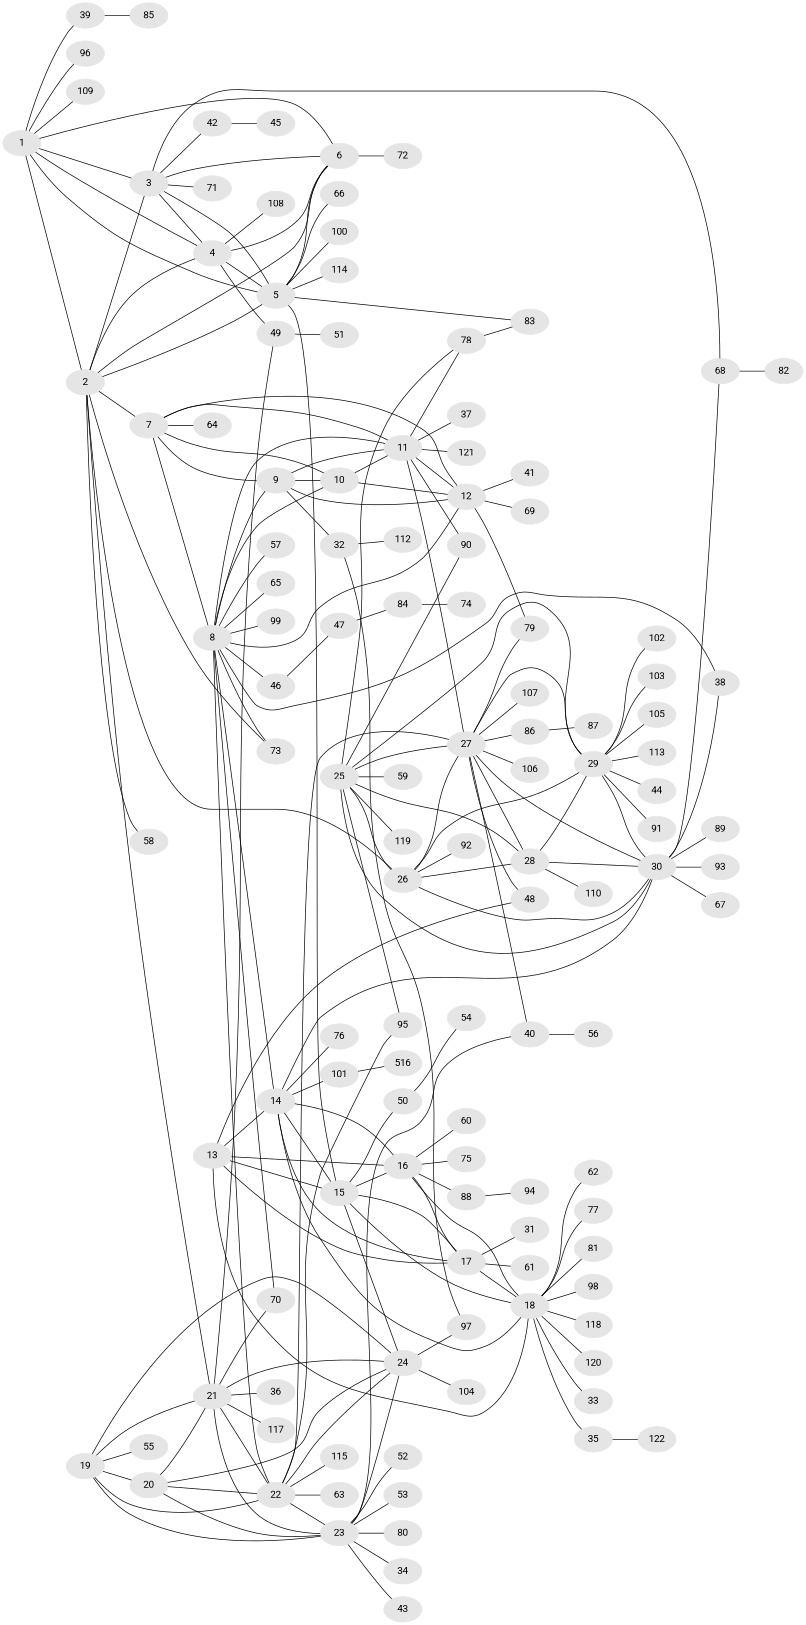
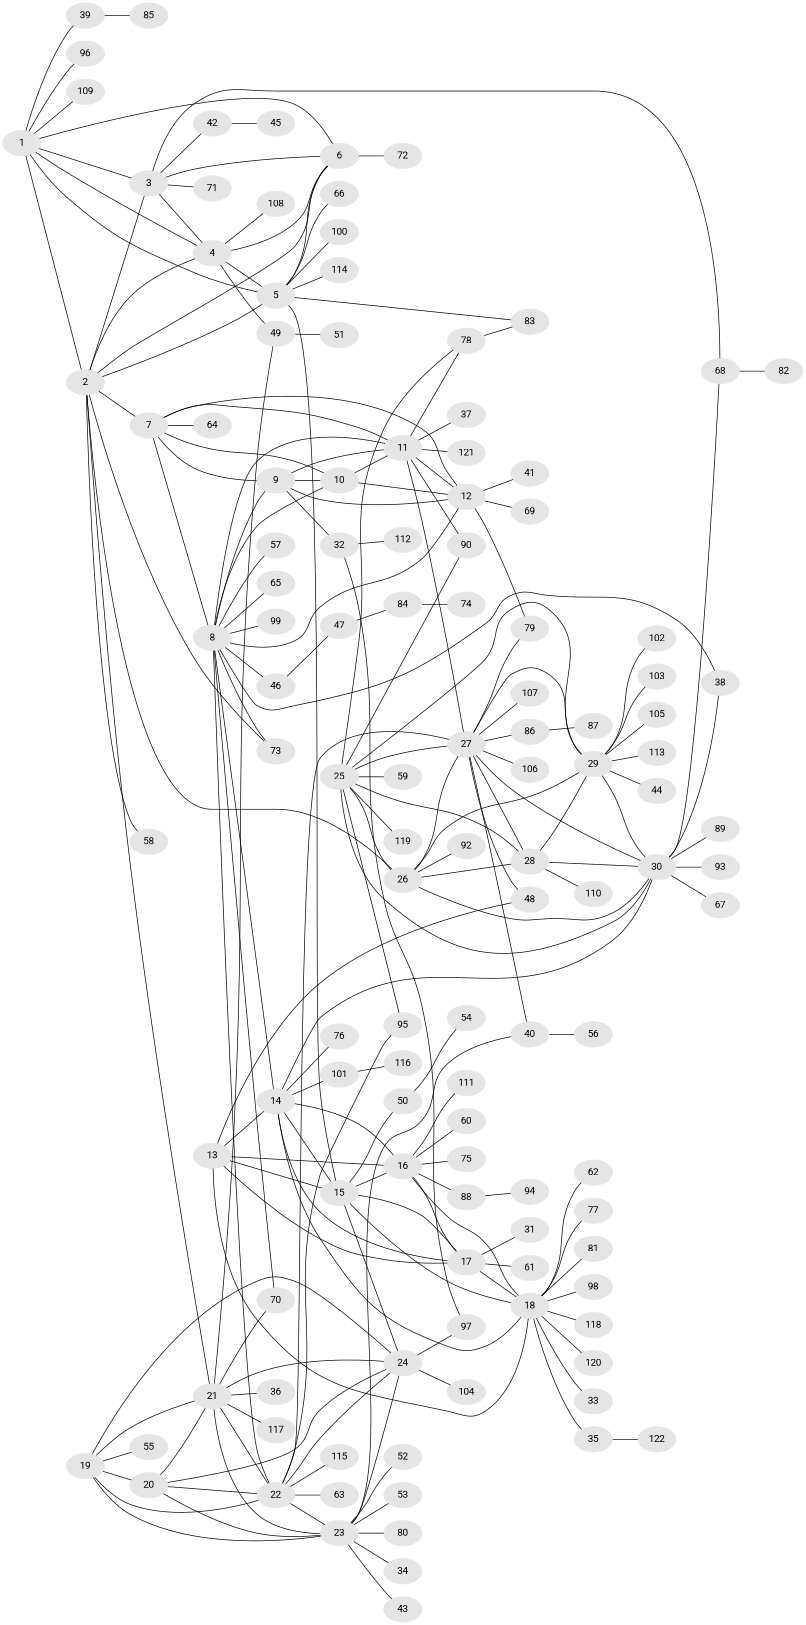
(224, 229) -> none
(657, 829) -> none
(403, 1063) -> (403, 1063)
none -> (466, 1083)
